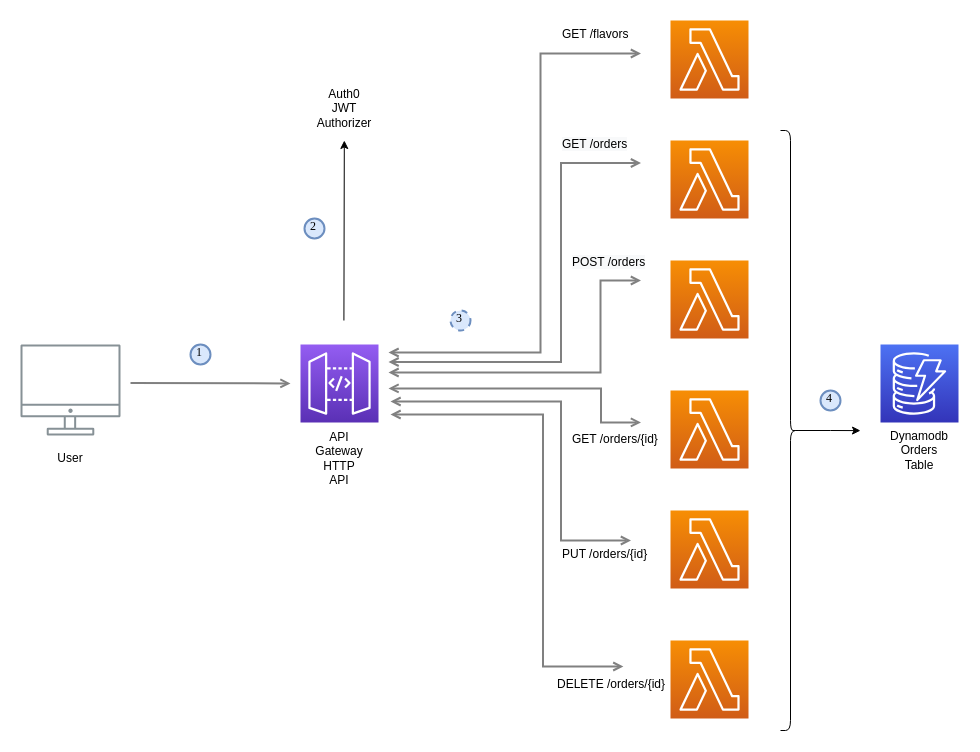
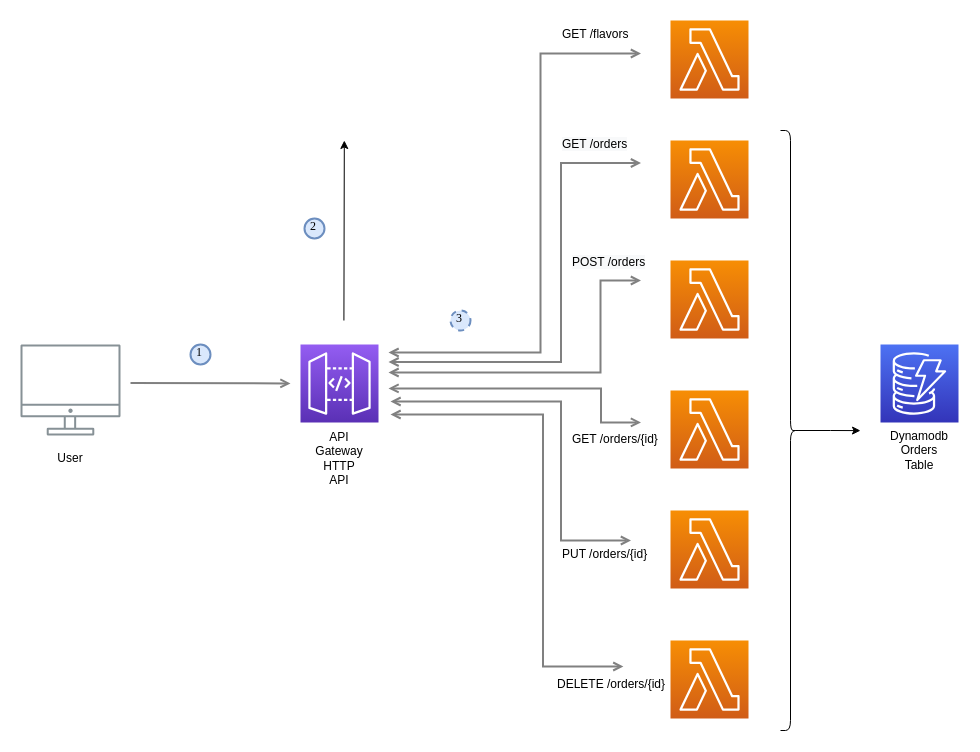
(345, 109) -> none
(831, 401) -> none
